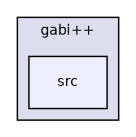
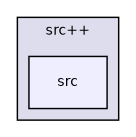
(68, 31) -> (68, 31)
